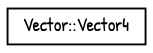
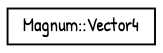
(77, 26) -> (81, 26)
